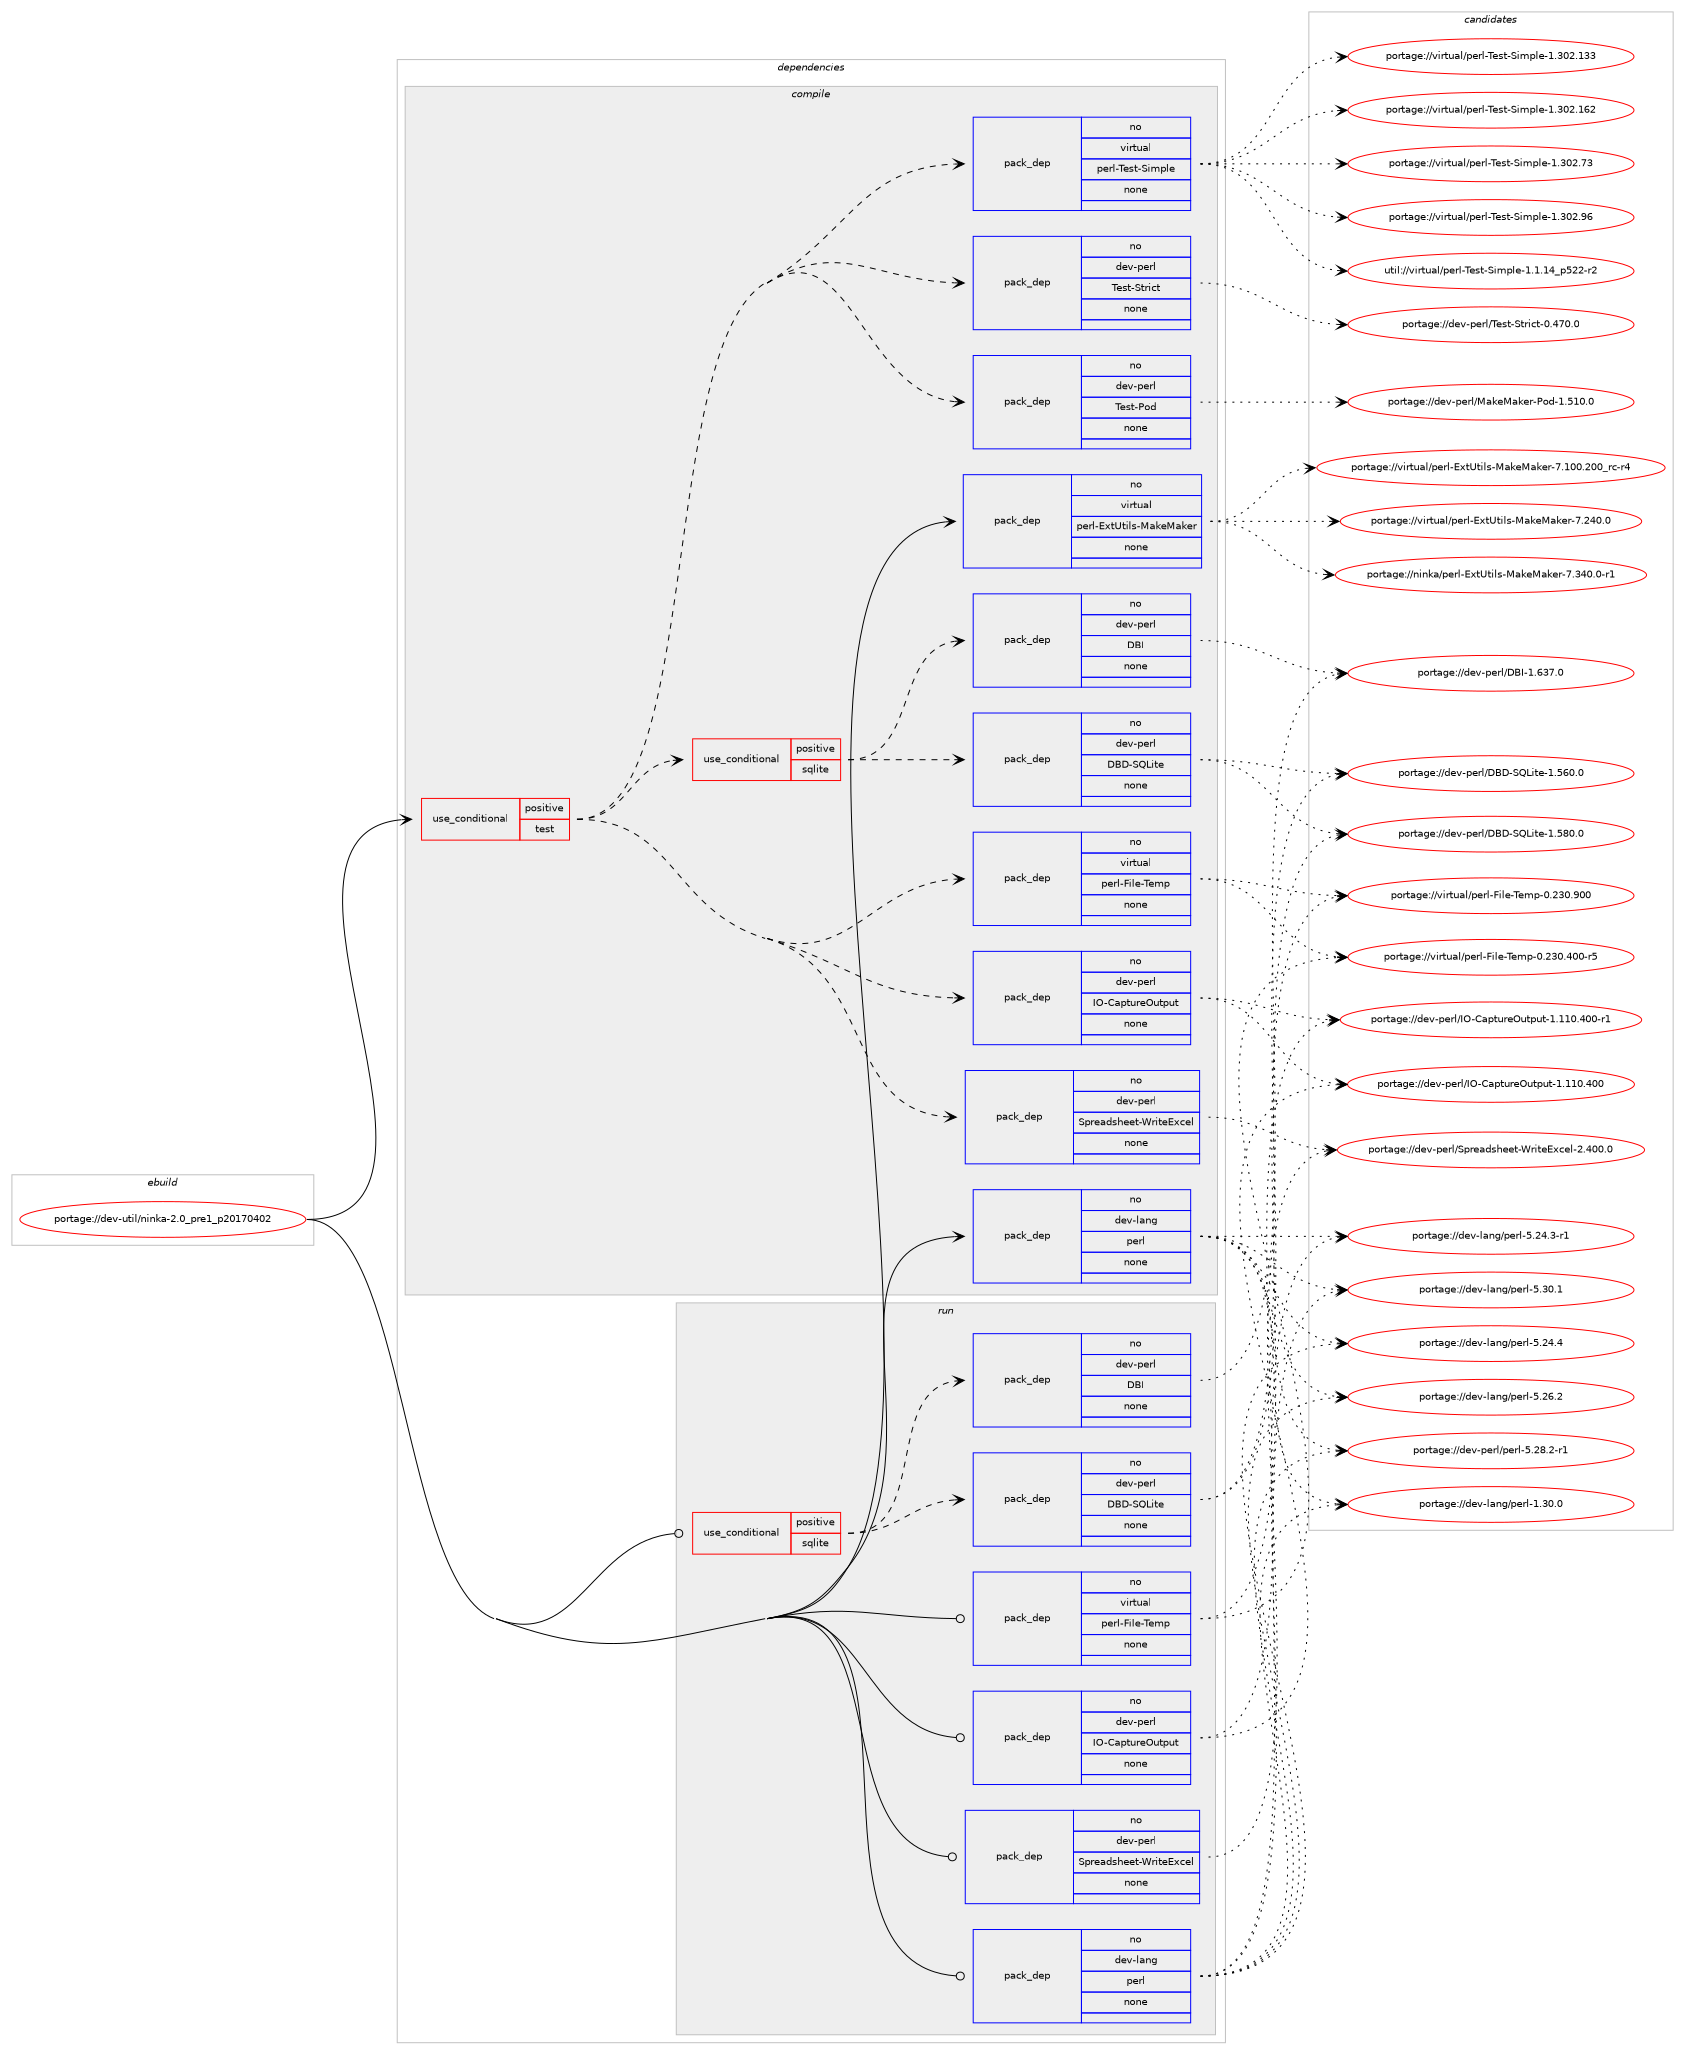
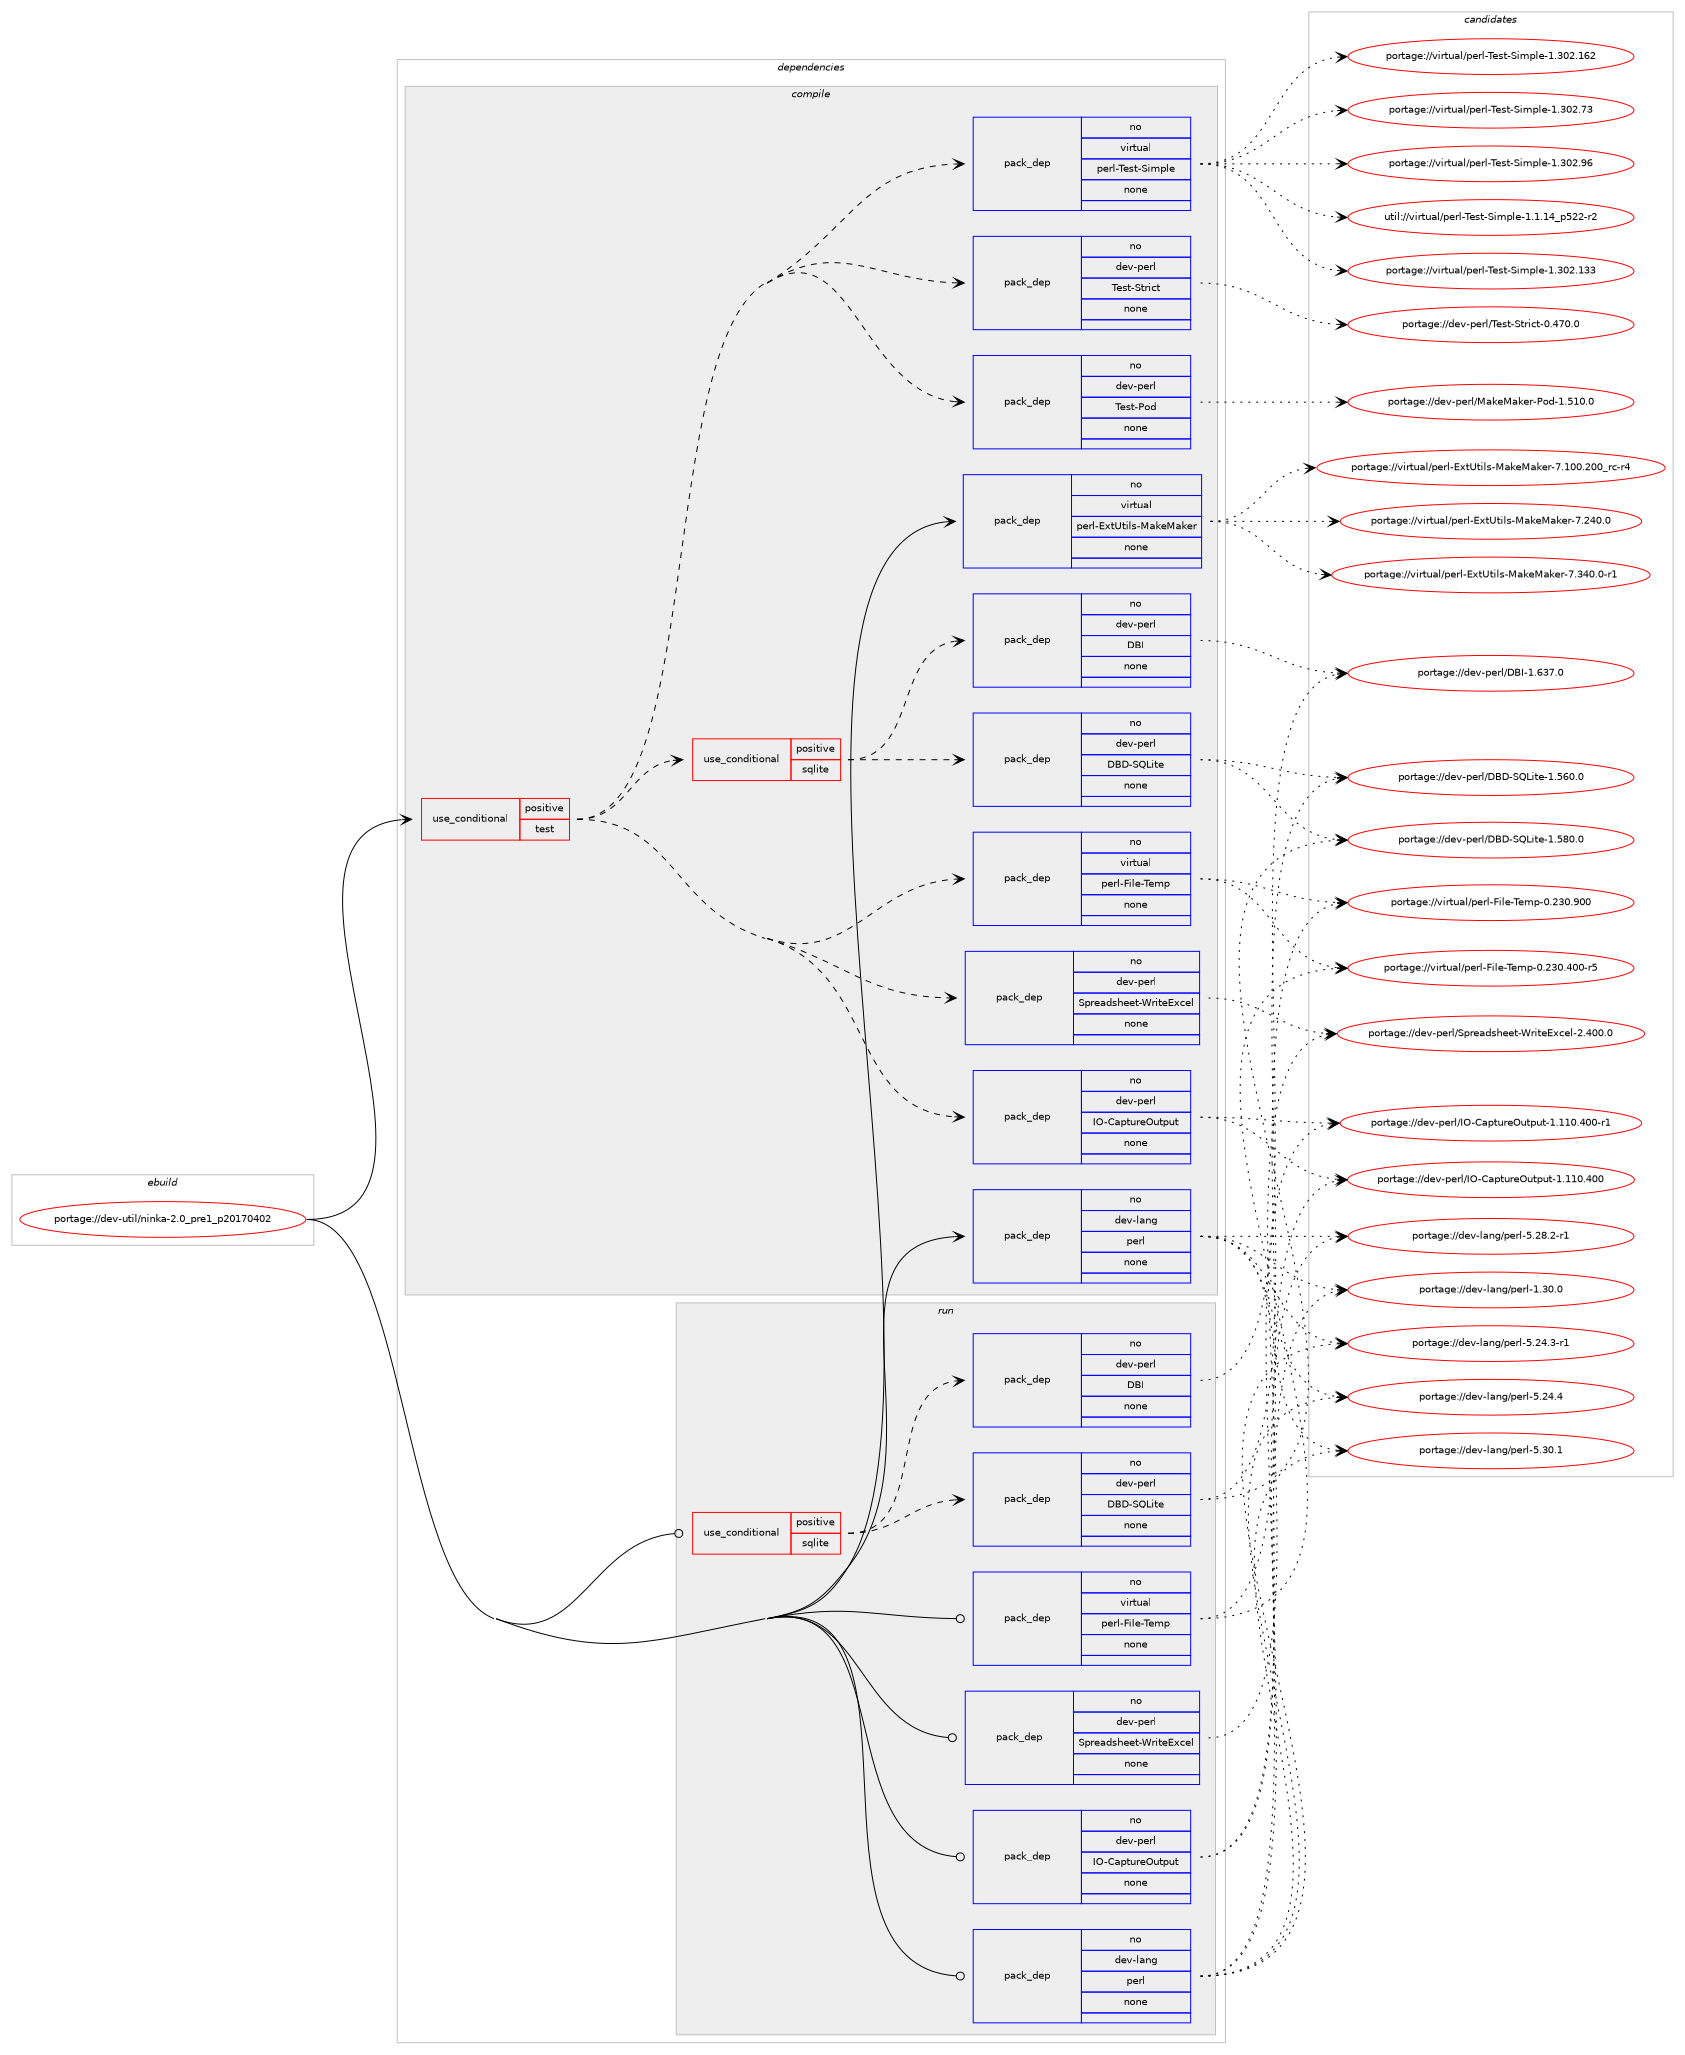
(1491, 575) -> (1491, 575)
(1491, 1397) -> none
(1491, 1451) -> (1491, 1236)
